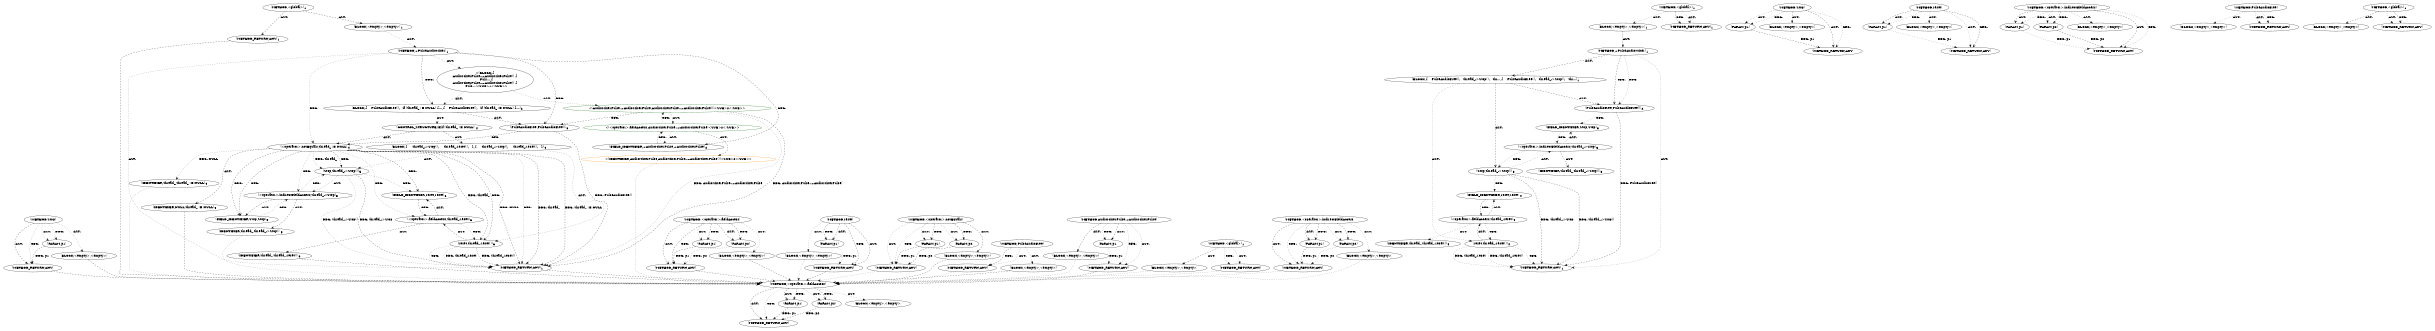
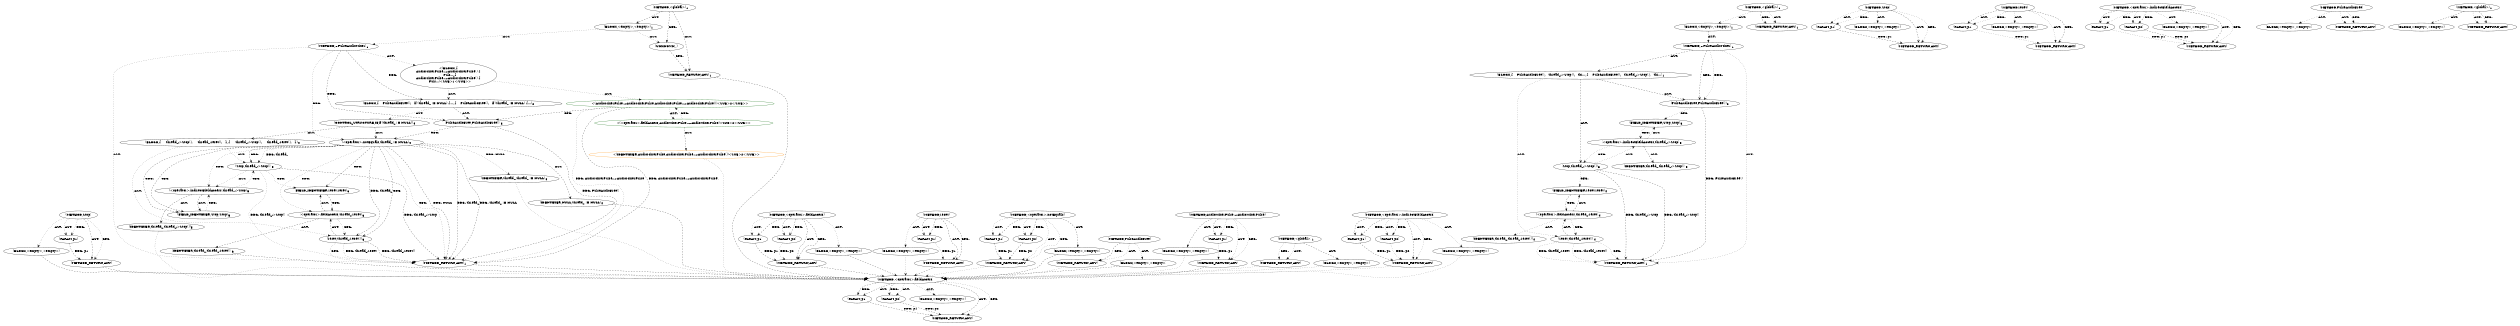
none -> (666, 47)
(377, 137) -> (375, 132)
(658, 147) -> none
